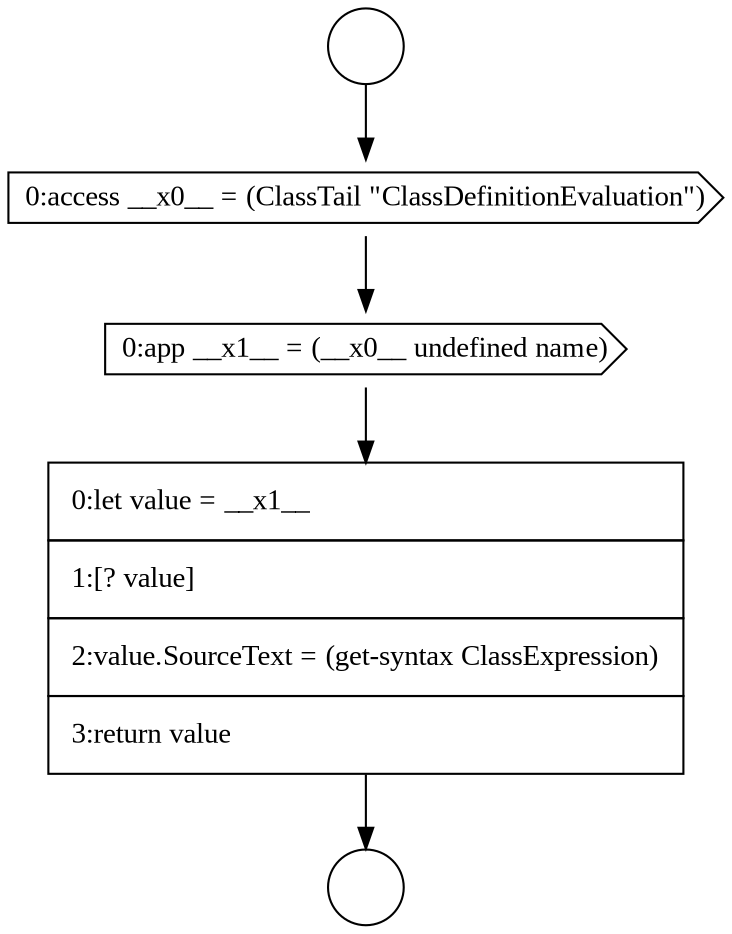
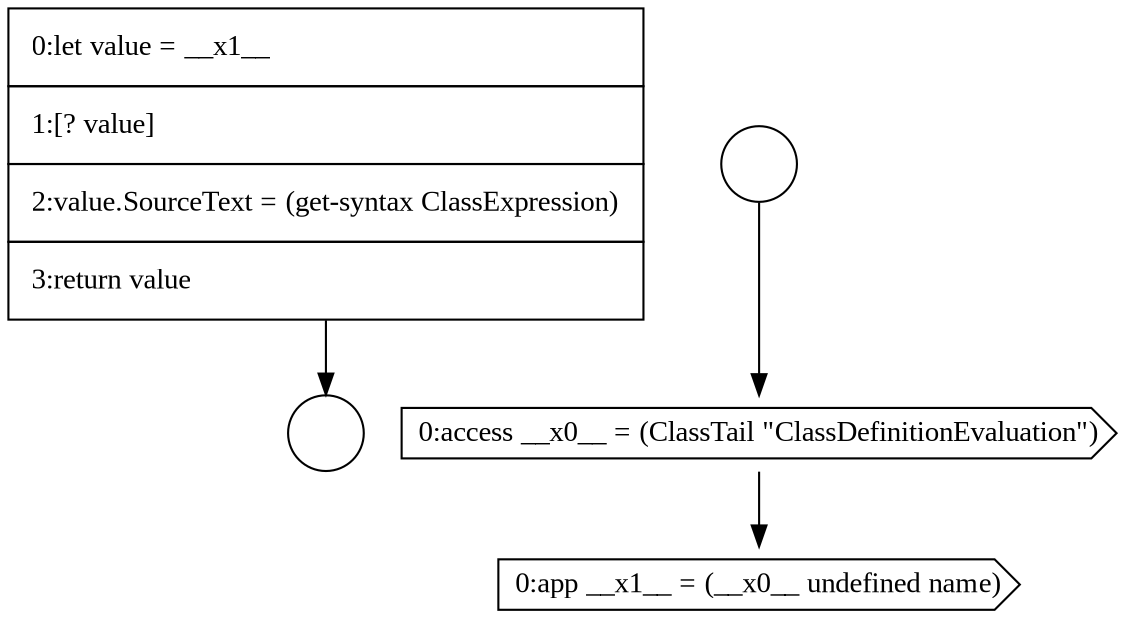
(366, 414) -> none
